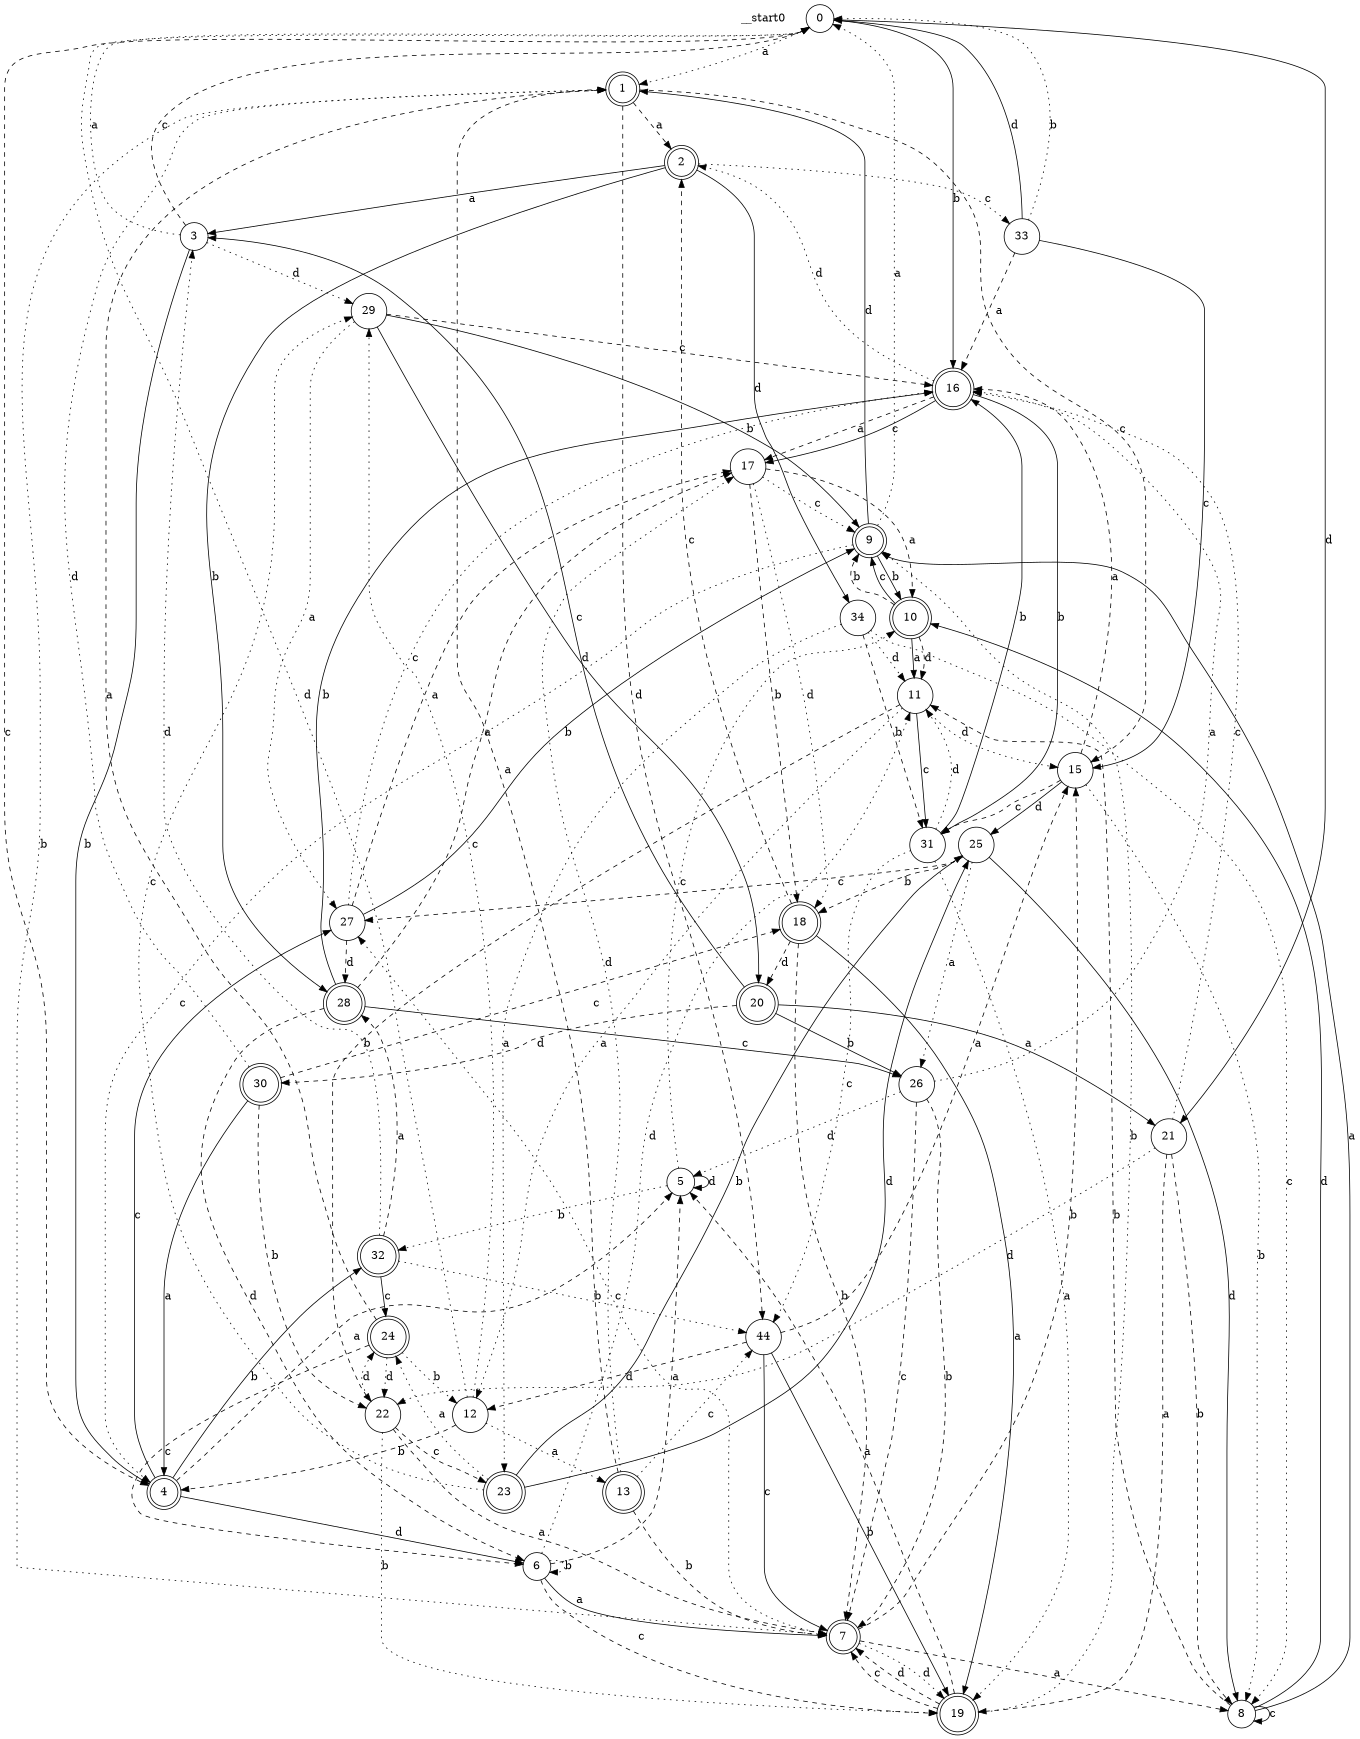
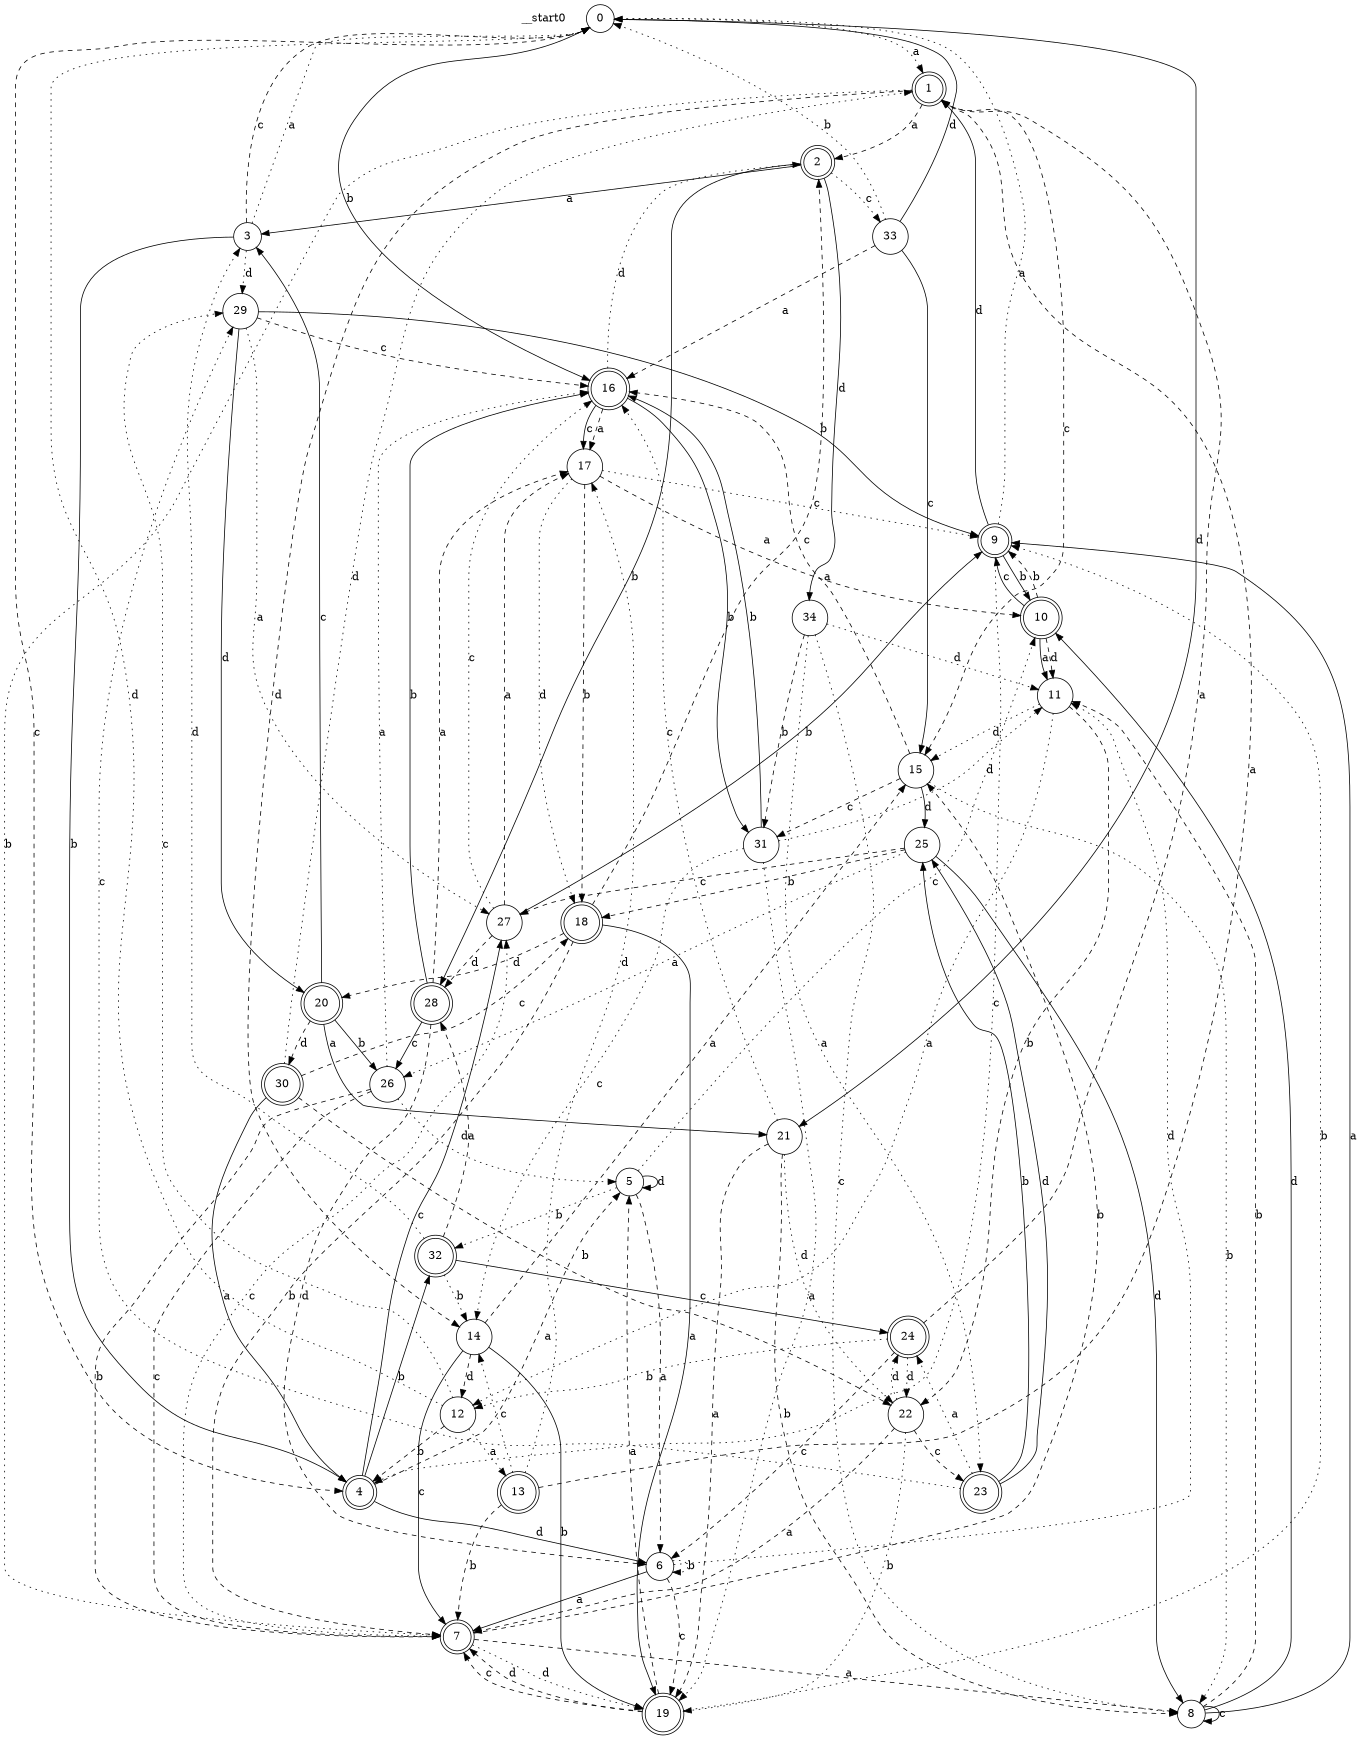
(921, 766) -> none
(764, 1337) -> (474, 1337)
(668, 1417) -> (660, 1359)
